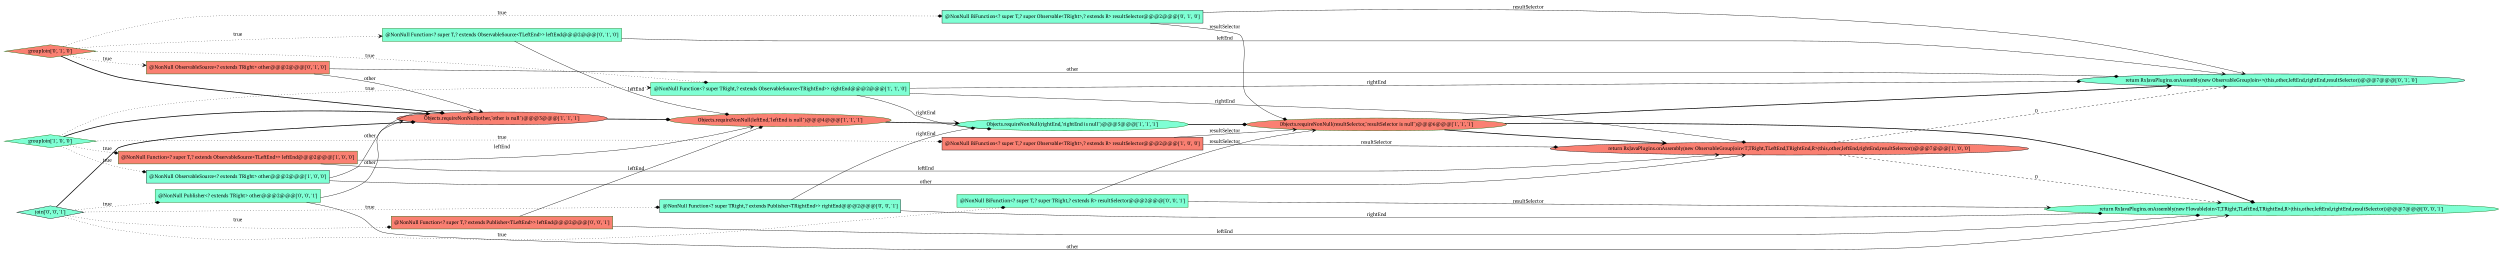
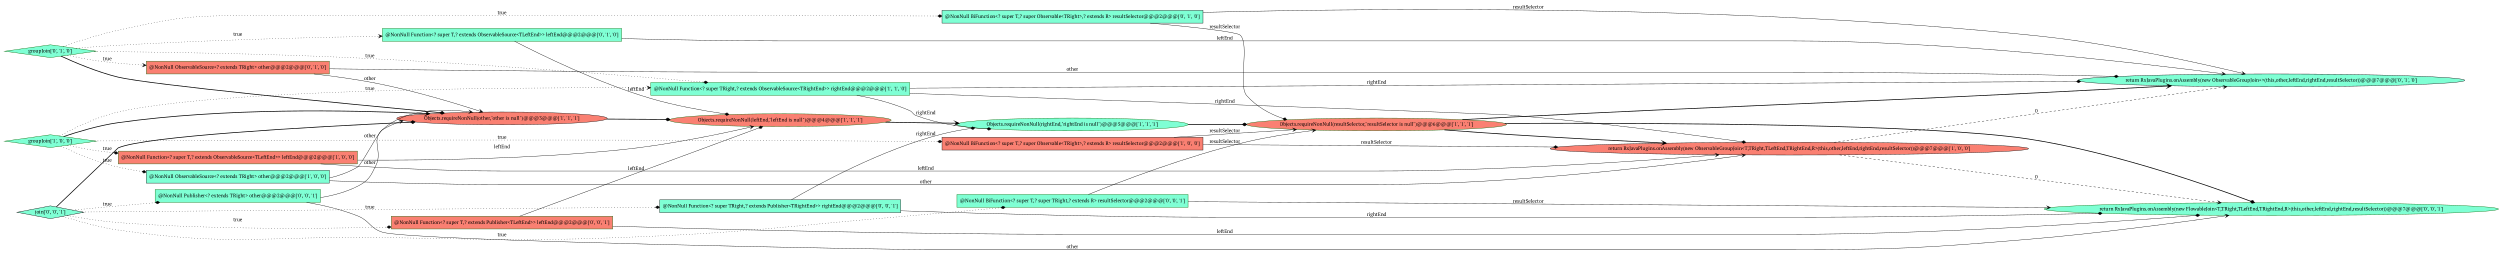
(50, 51) -> (50, 51)
